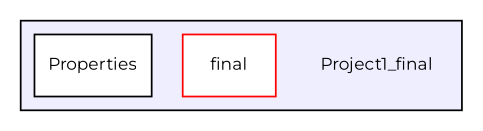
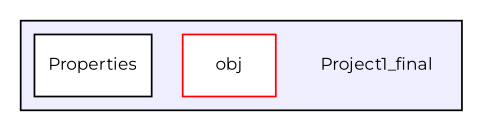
(229, 65) -> (229, 65)
